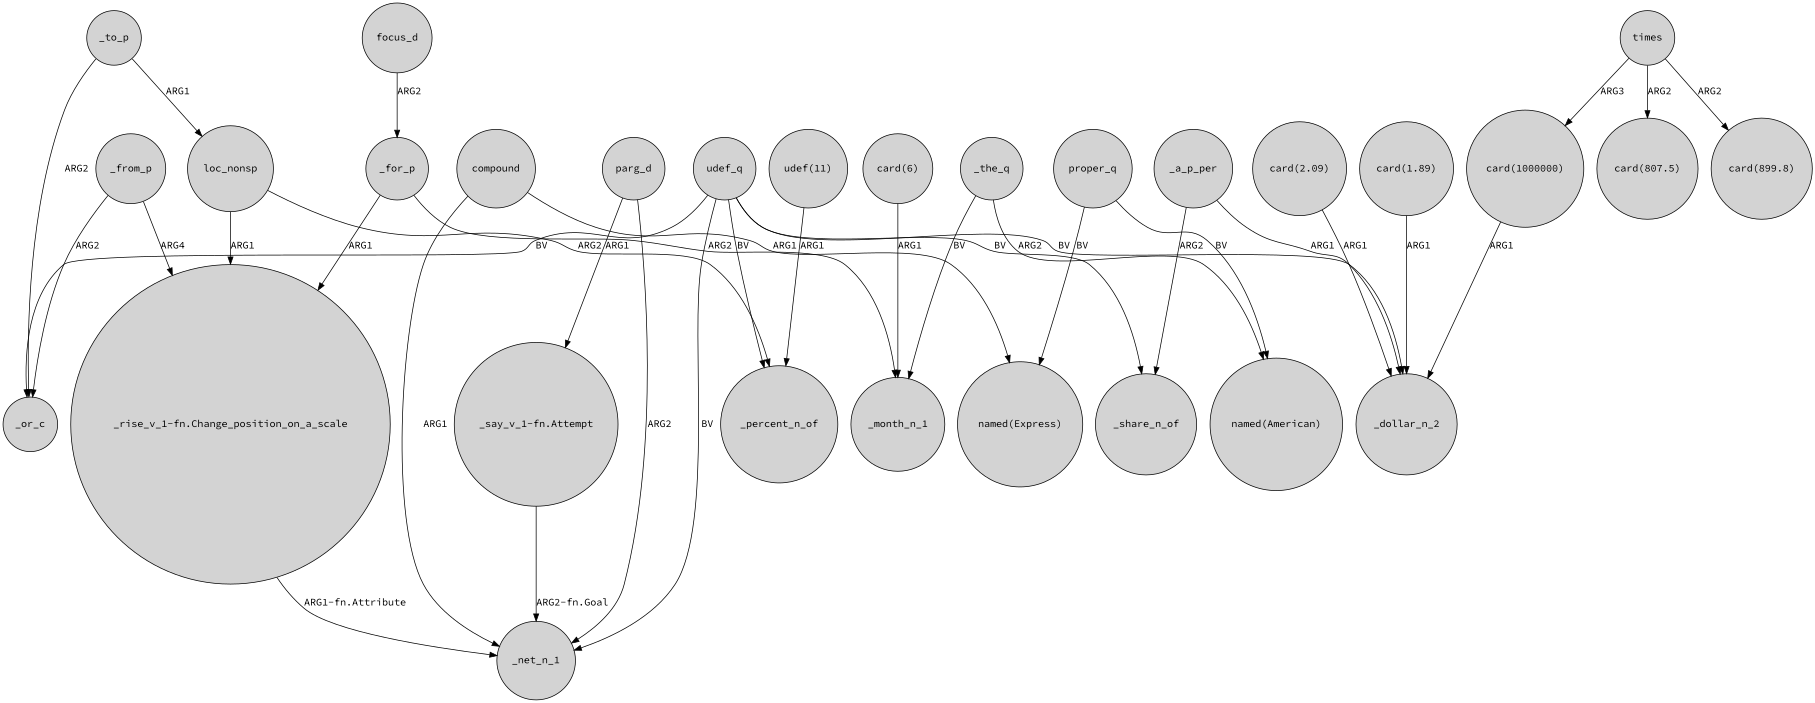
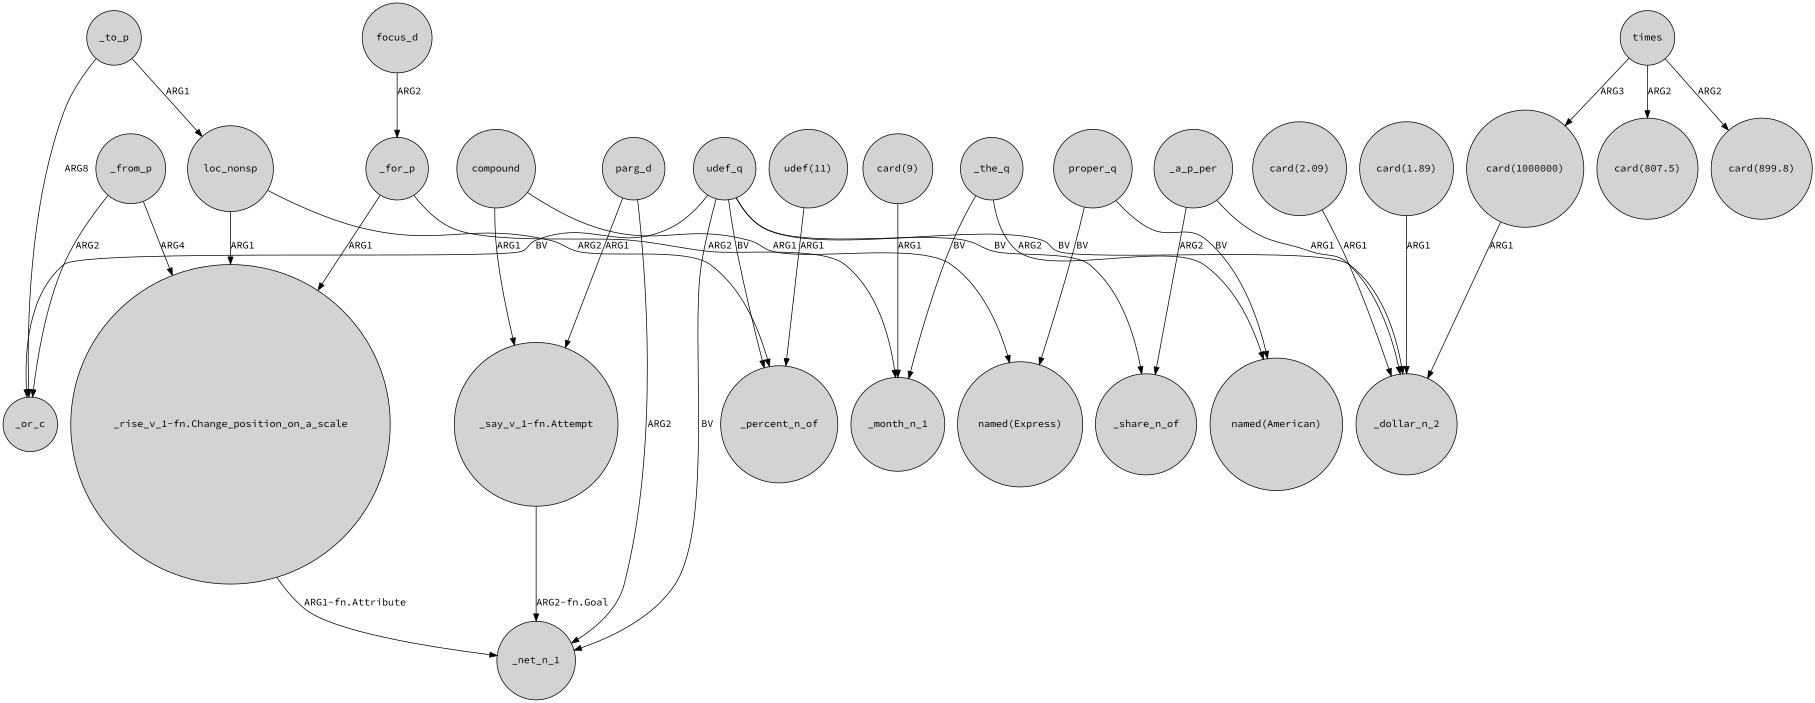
(77, 169) -> (77, 169)
(898, 169) -> (898, 169)
(402, 430) -> (500, 274)
